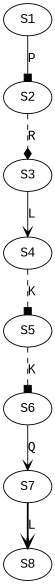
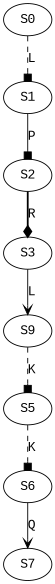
none -> (28, 20)
(28, 131) -> (28, 209)
(28, 253) -> (28, 331)
(28, 564) -> none
